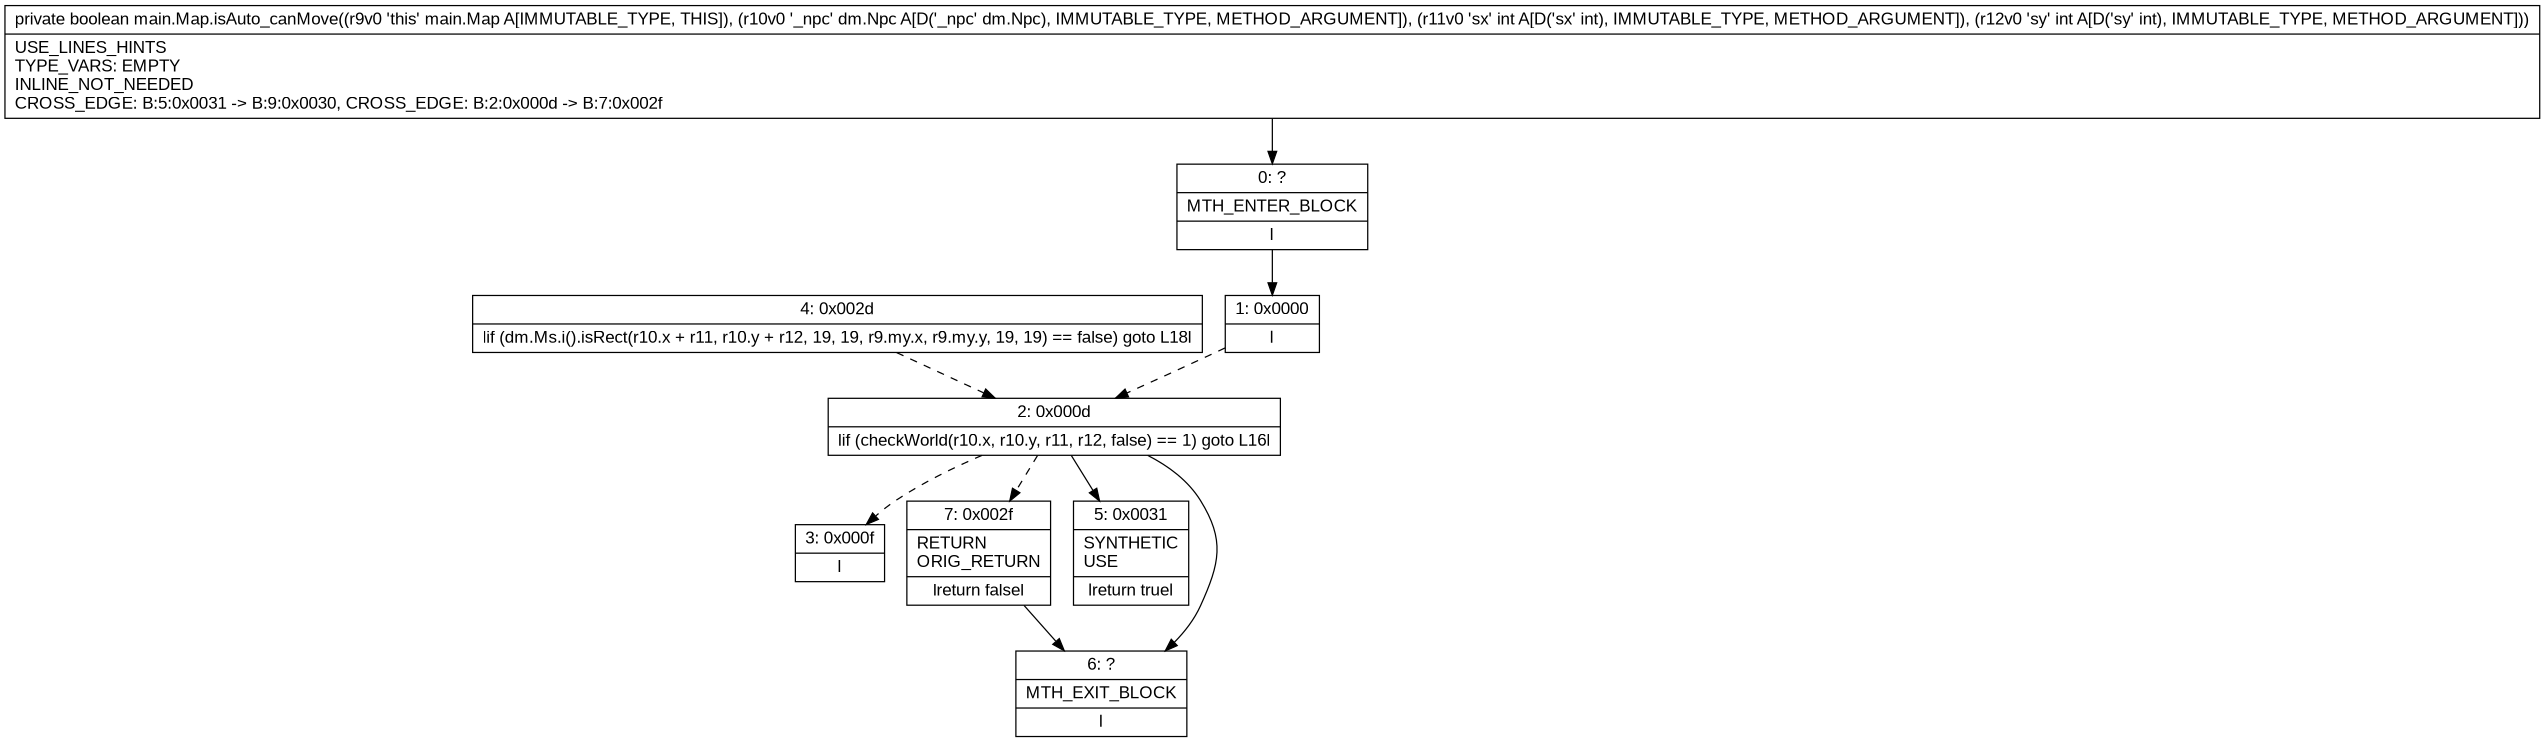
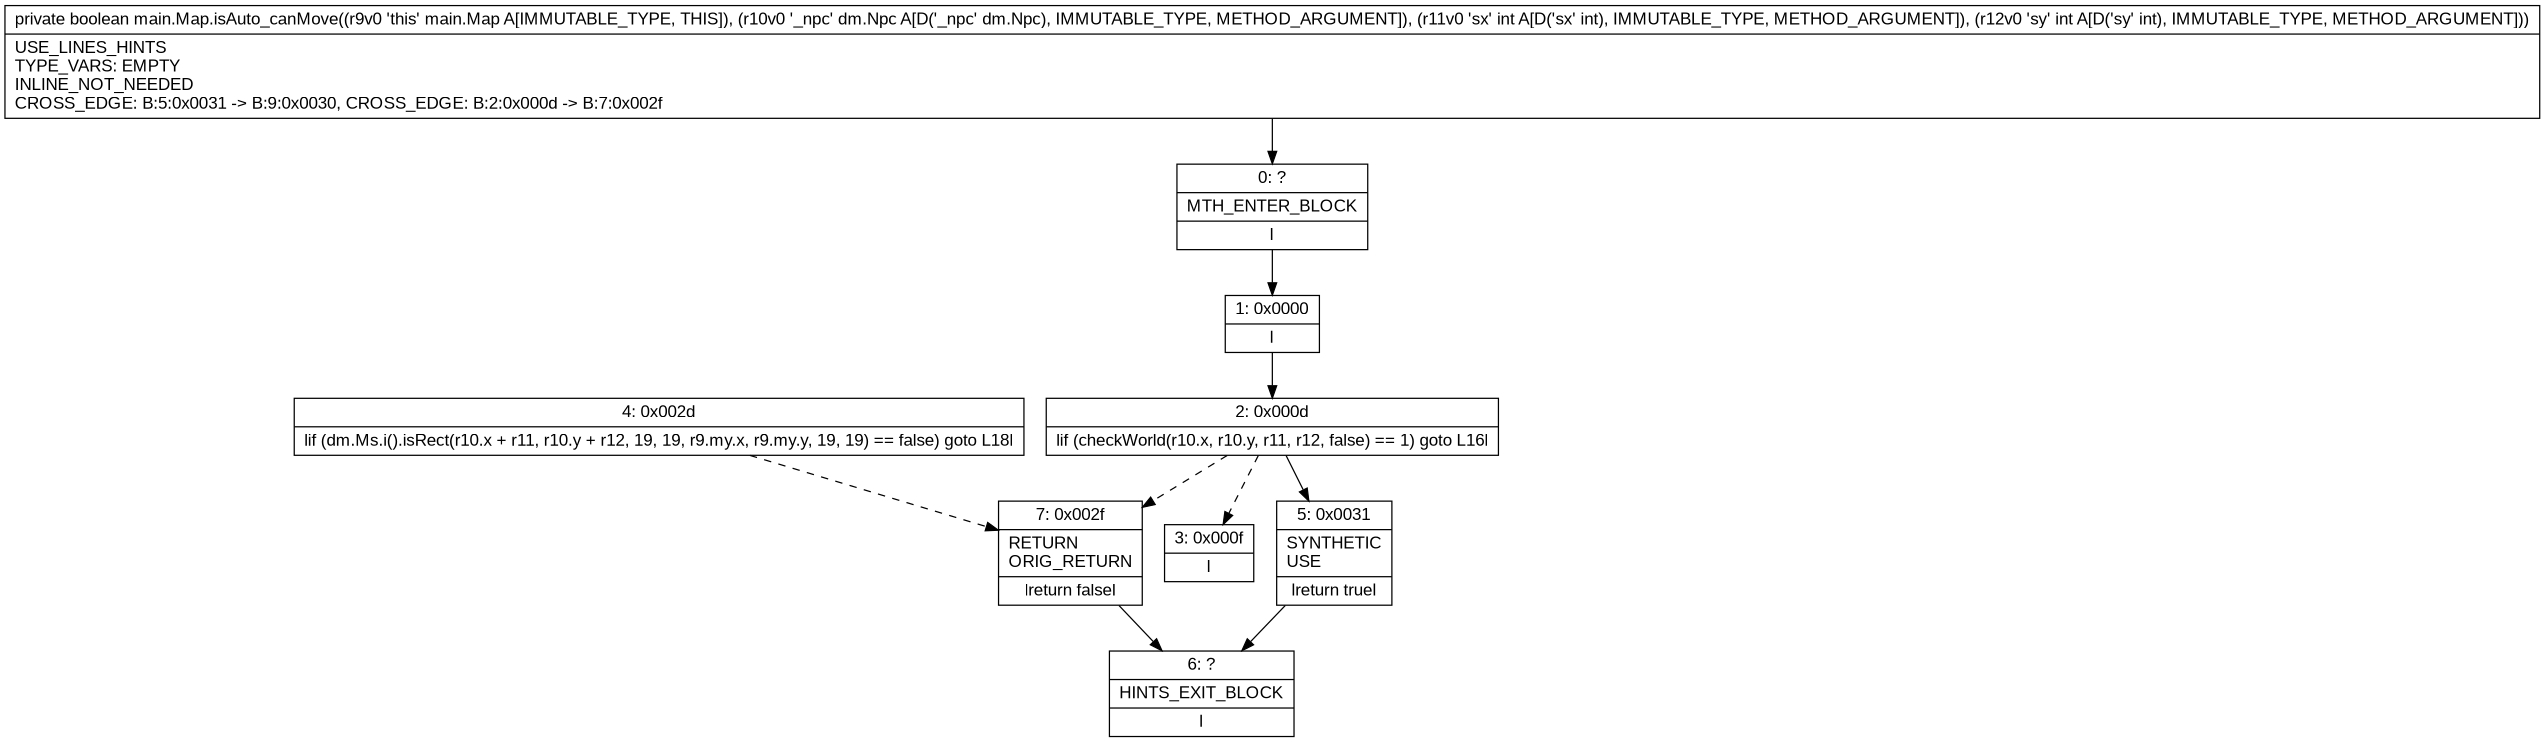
(1176, 371) -> (1272, 369)
(940, 373) -> (868, 491)
(1216, 540) -> (1268, 623)
(1101, 693) -> (1202, 693)
